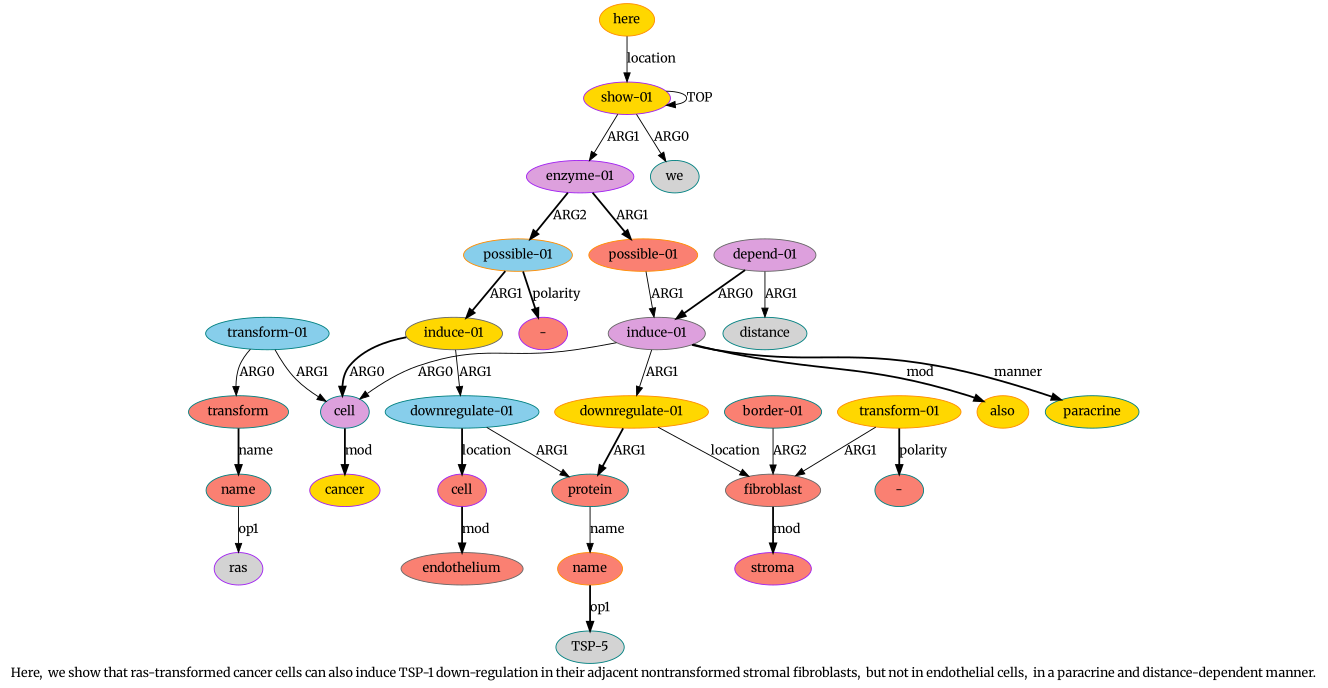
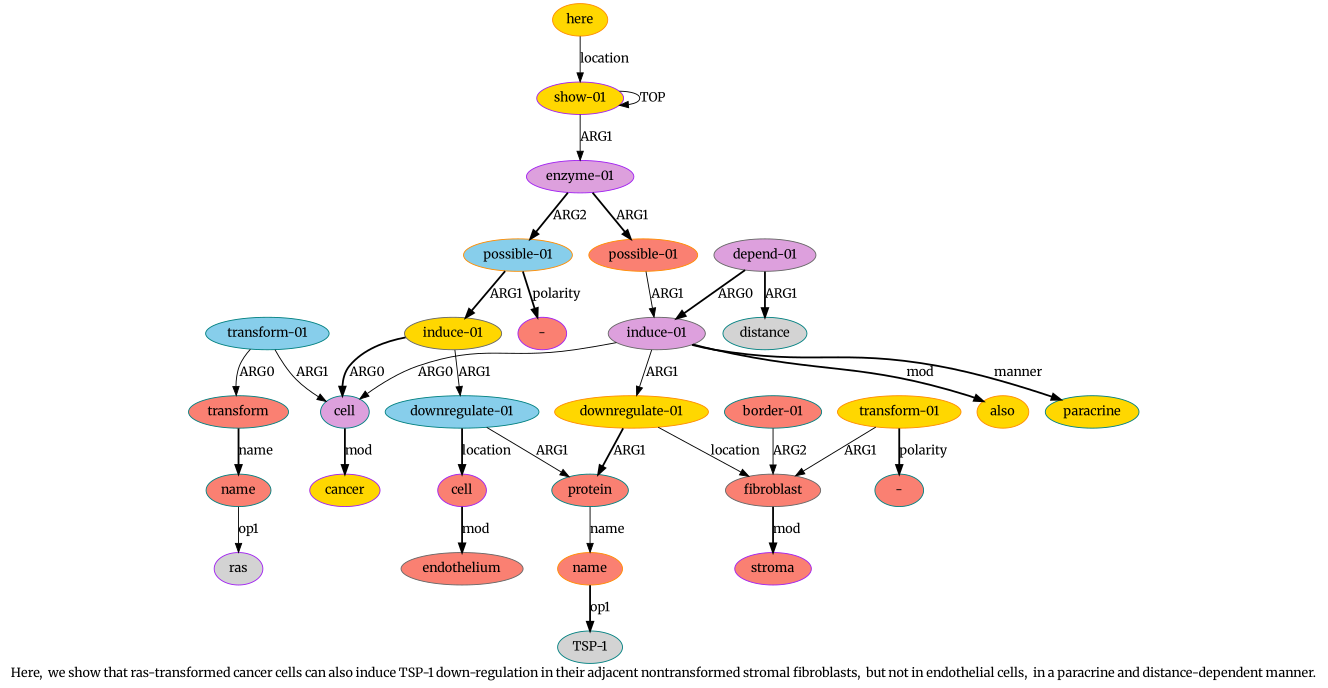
(675, 177) -> none
(765, 290) -> (765, 290)
(590, 647) -> (590, 647)
